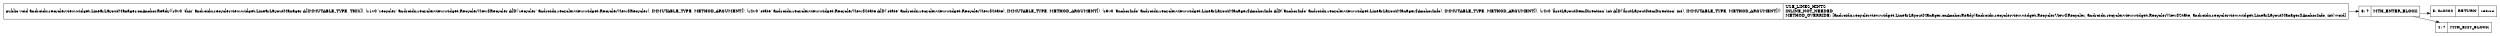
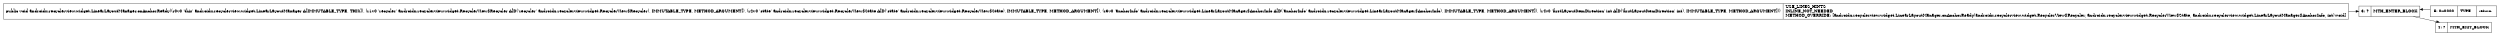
(2467, 11) -> (2466, 11)
(2424, 13) -> (2427, 9)
